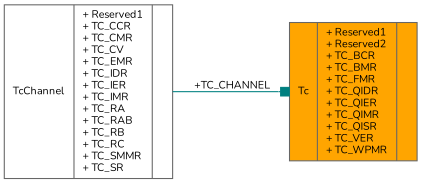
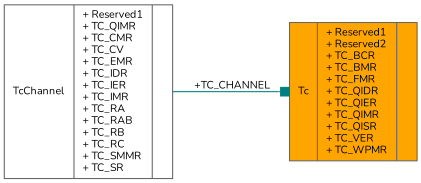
(107, 26) -> (109, 26)
